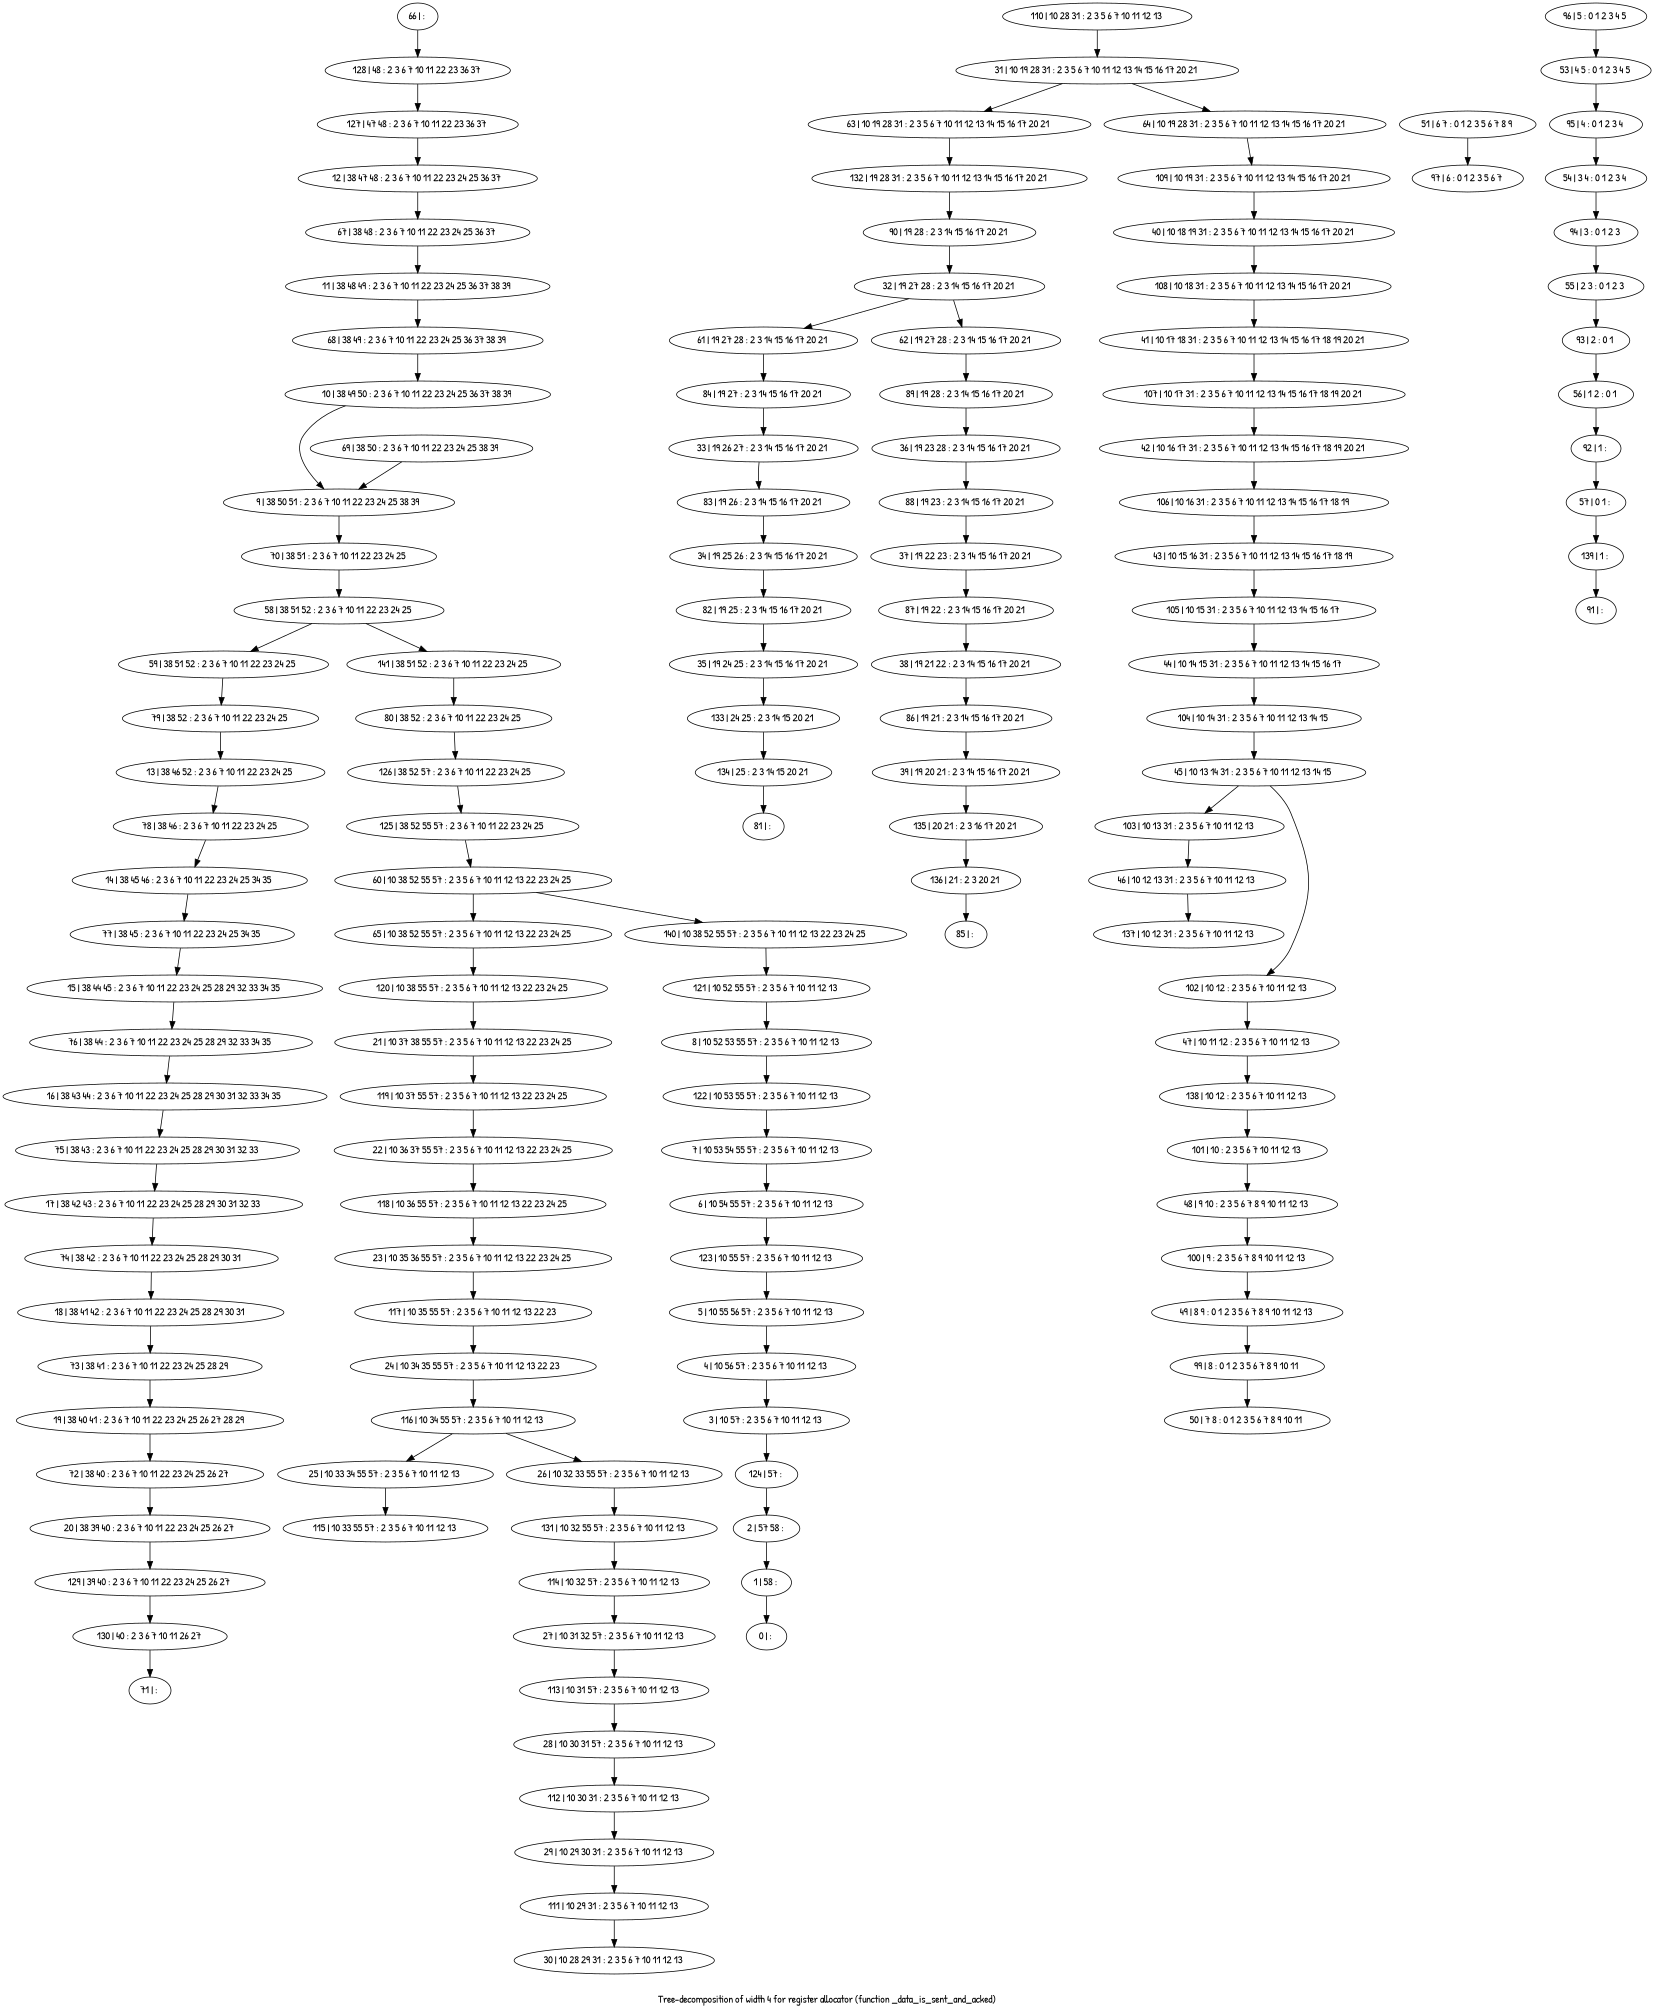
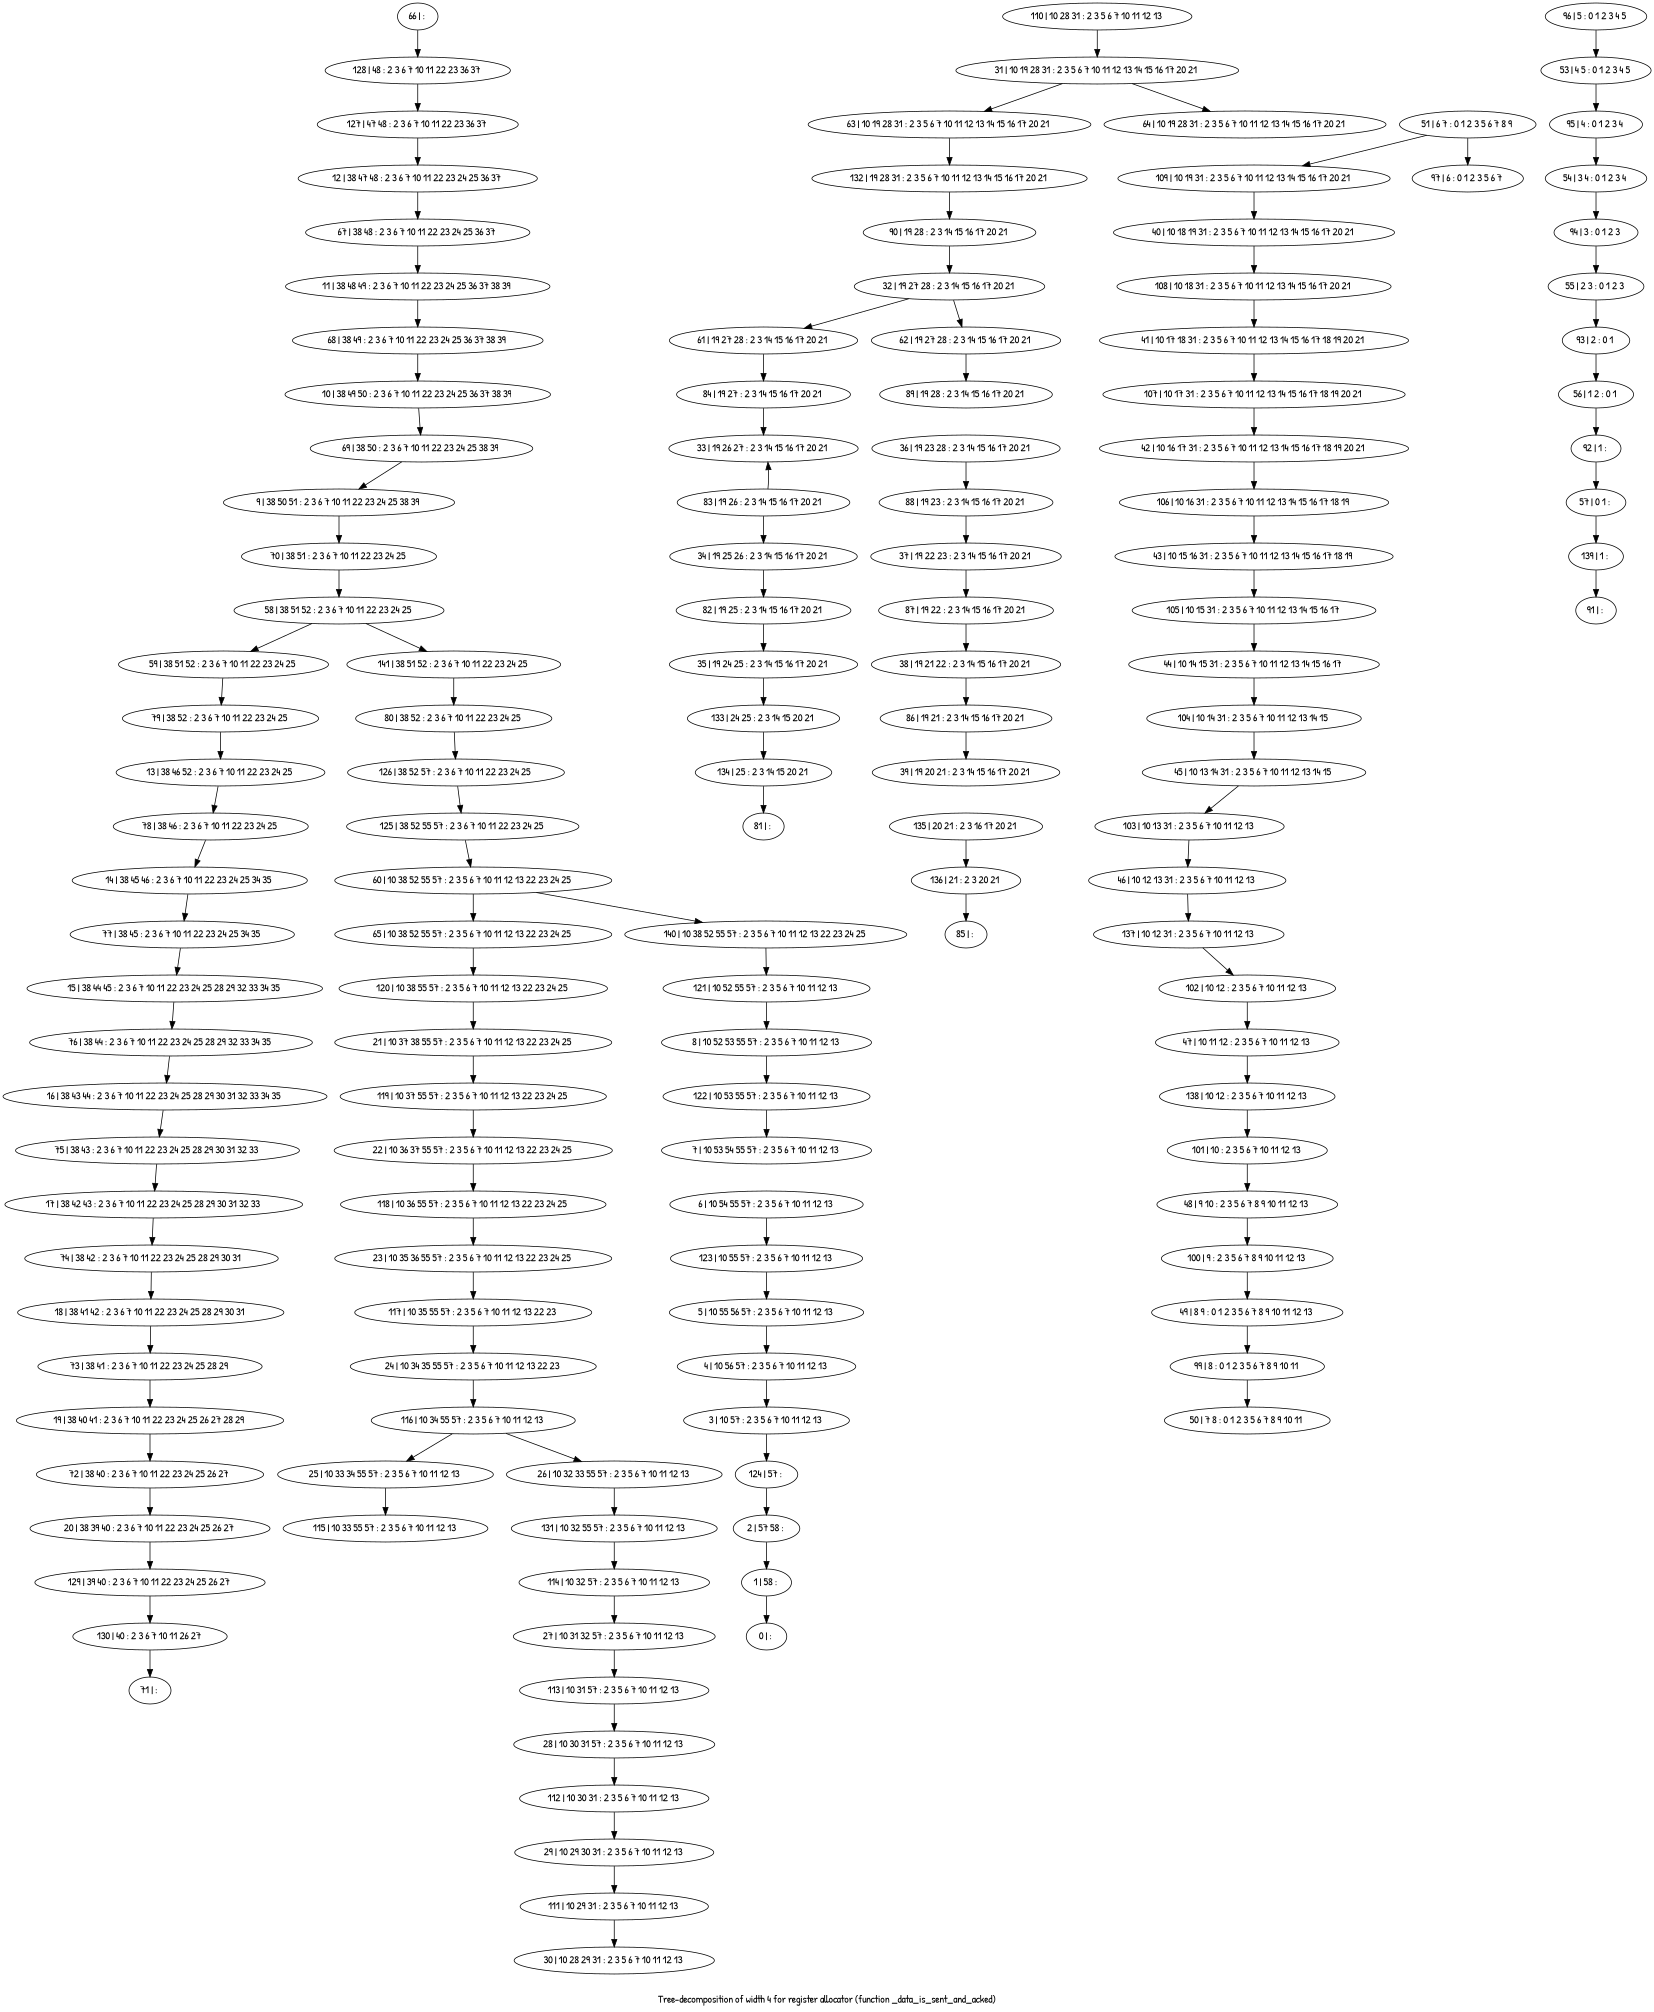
(1249, 148) -> (1368, 150)
(966, 418) -> none
(303, 436) -> (419, 418)
(758, 472) -> (769, 479)
(966, 796) -> none
(1308, 878) -> (1215, 959)
(766, 1174) -> none
